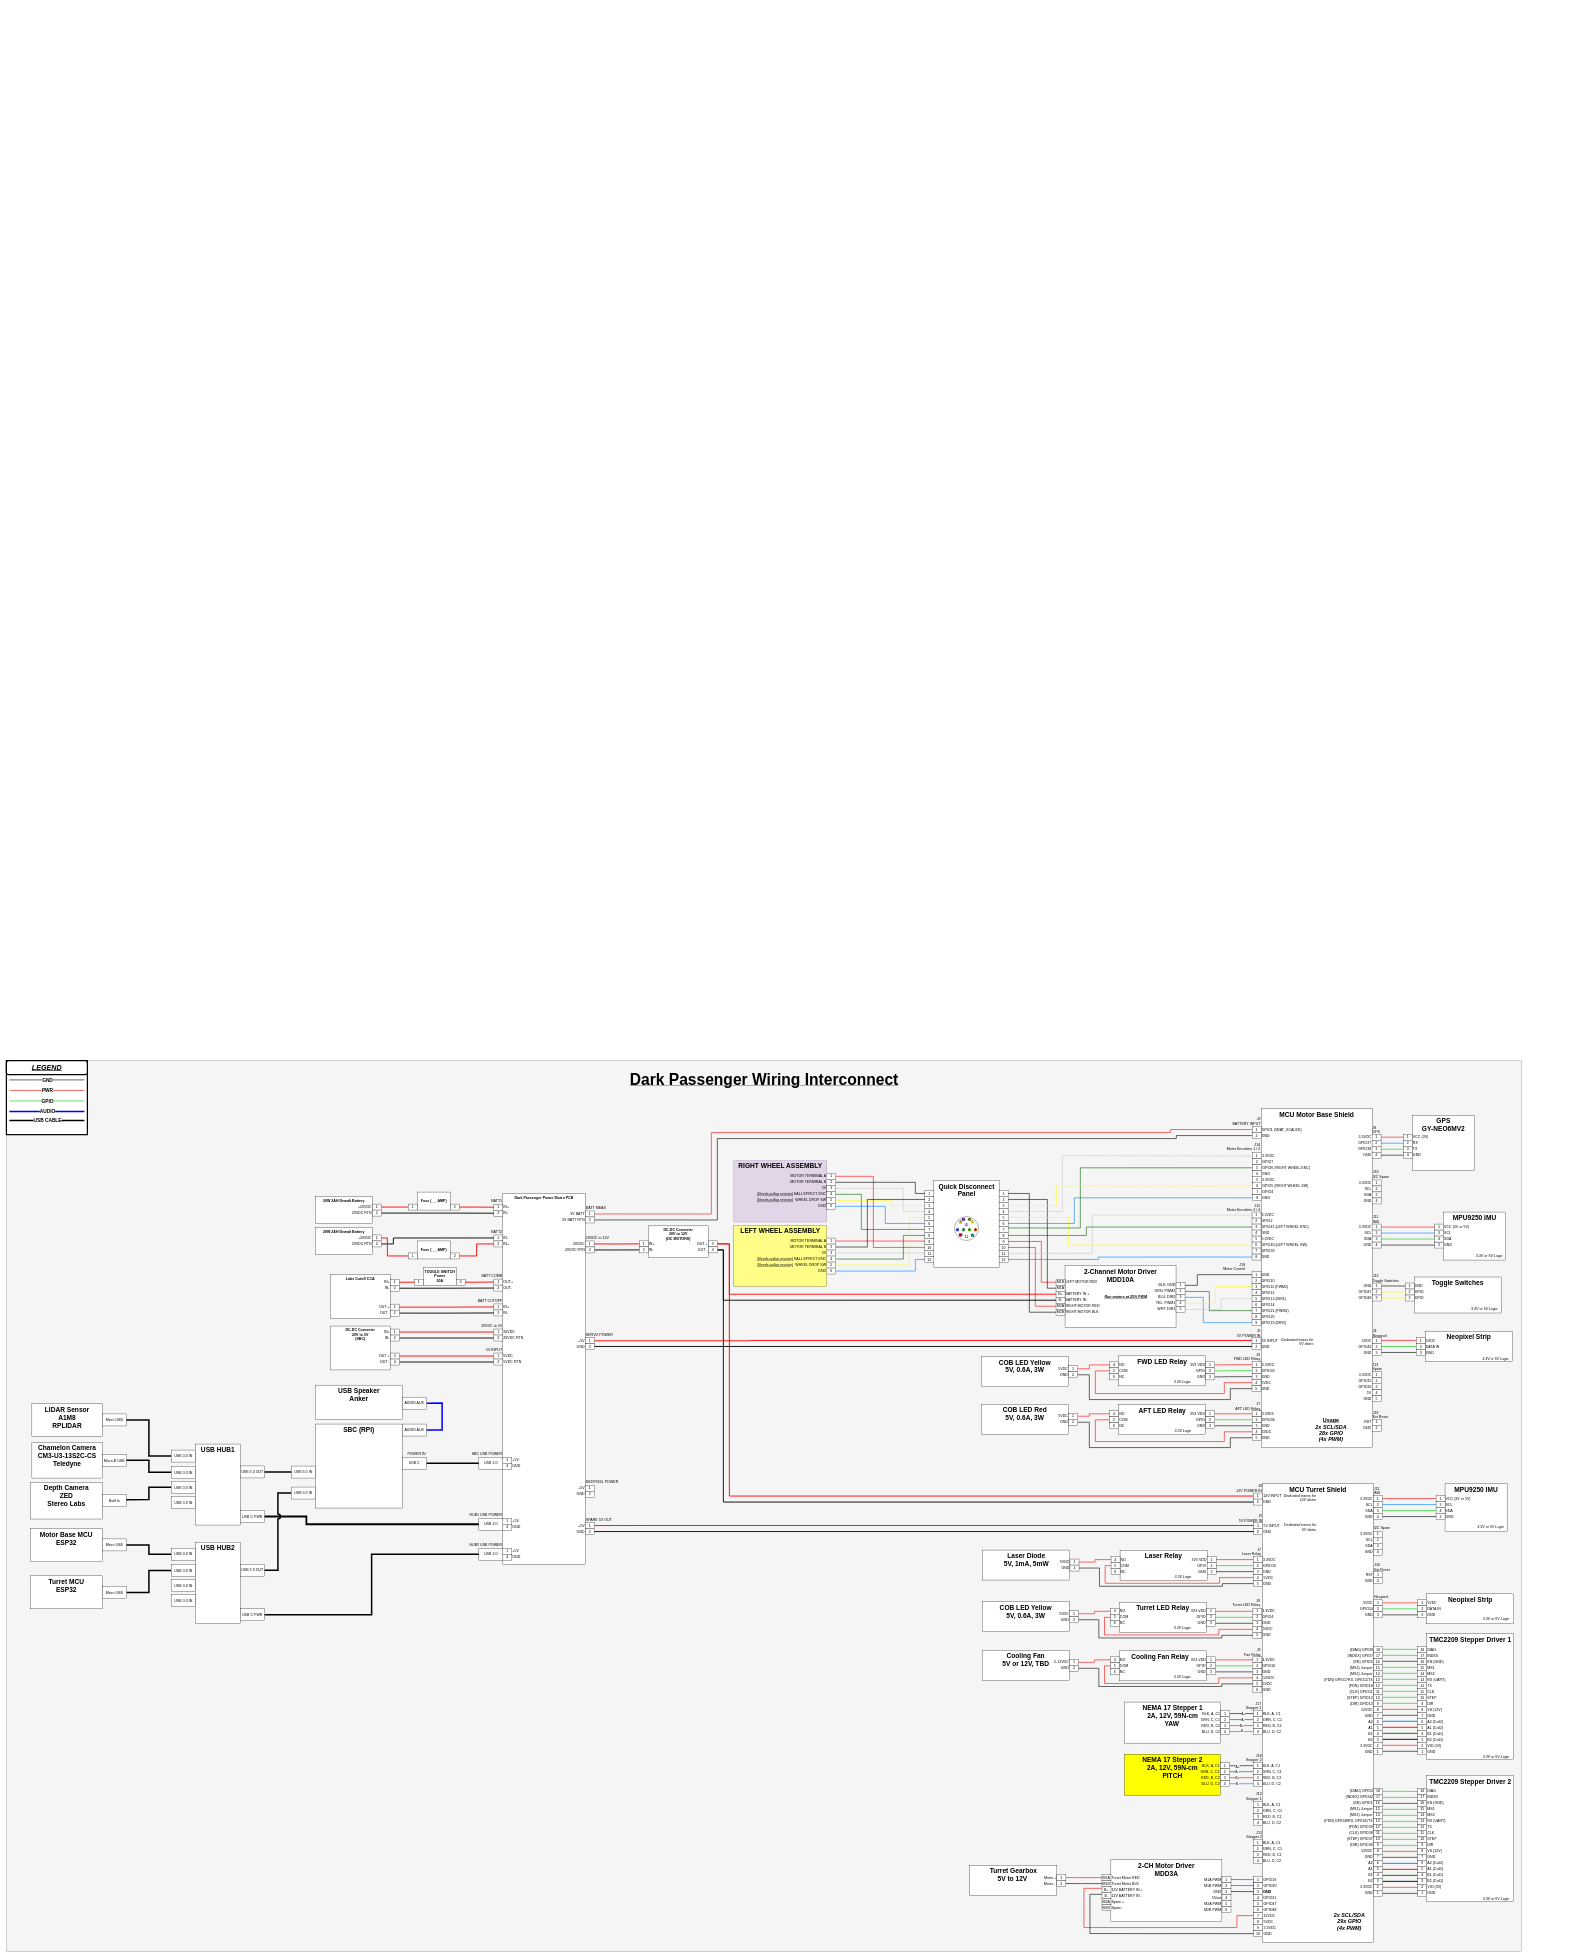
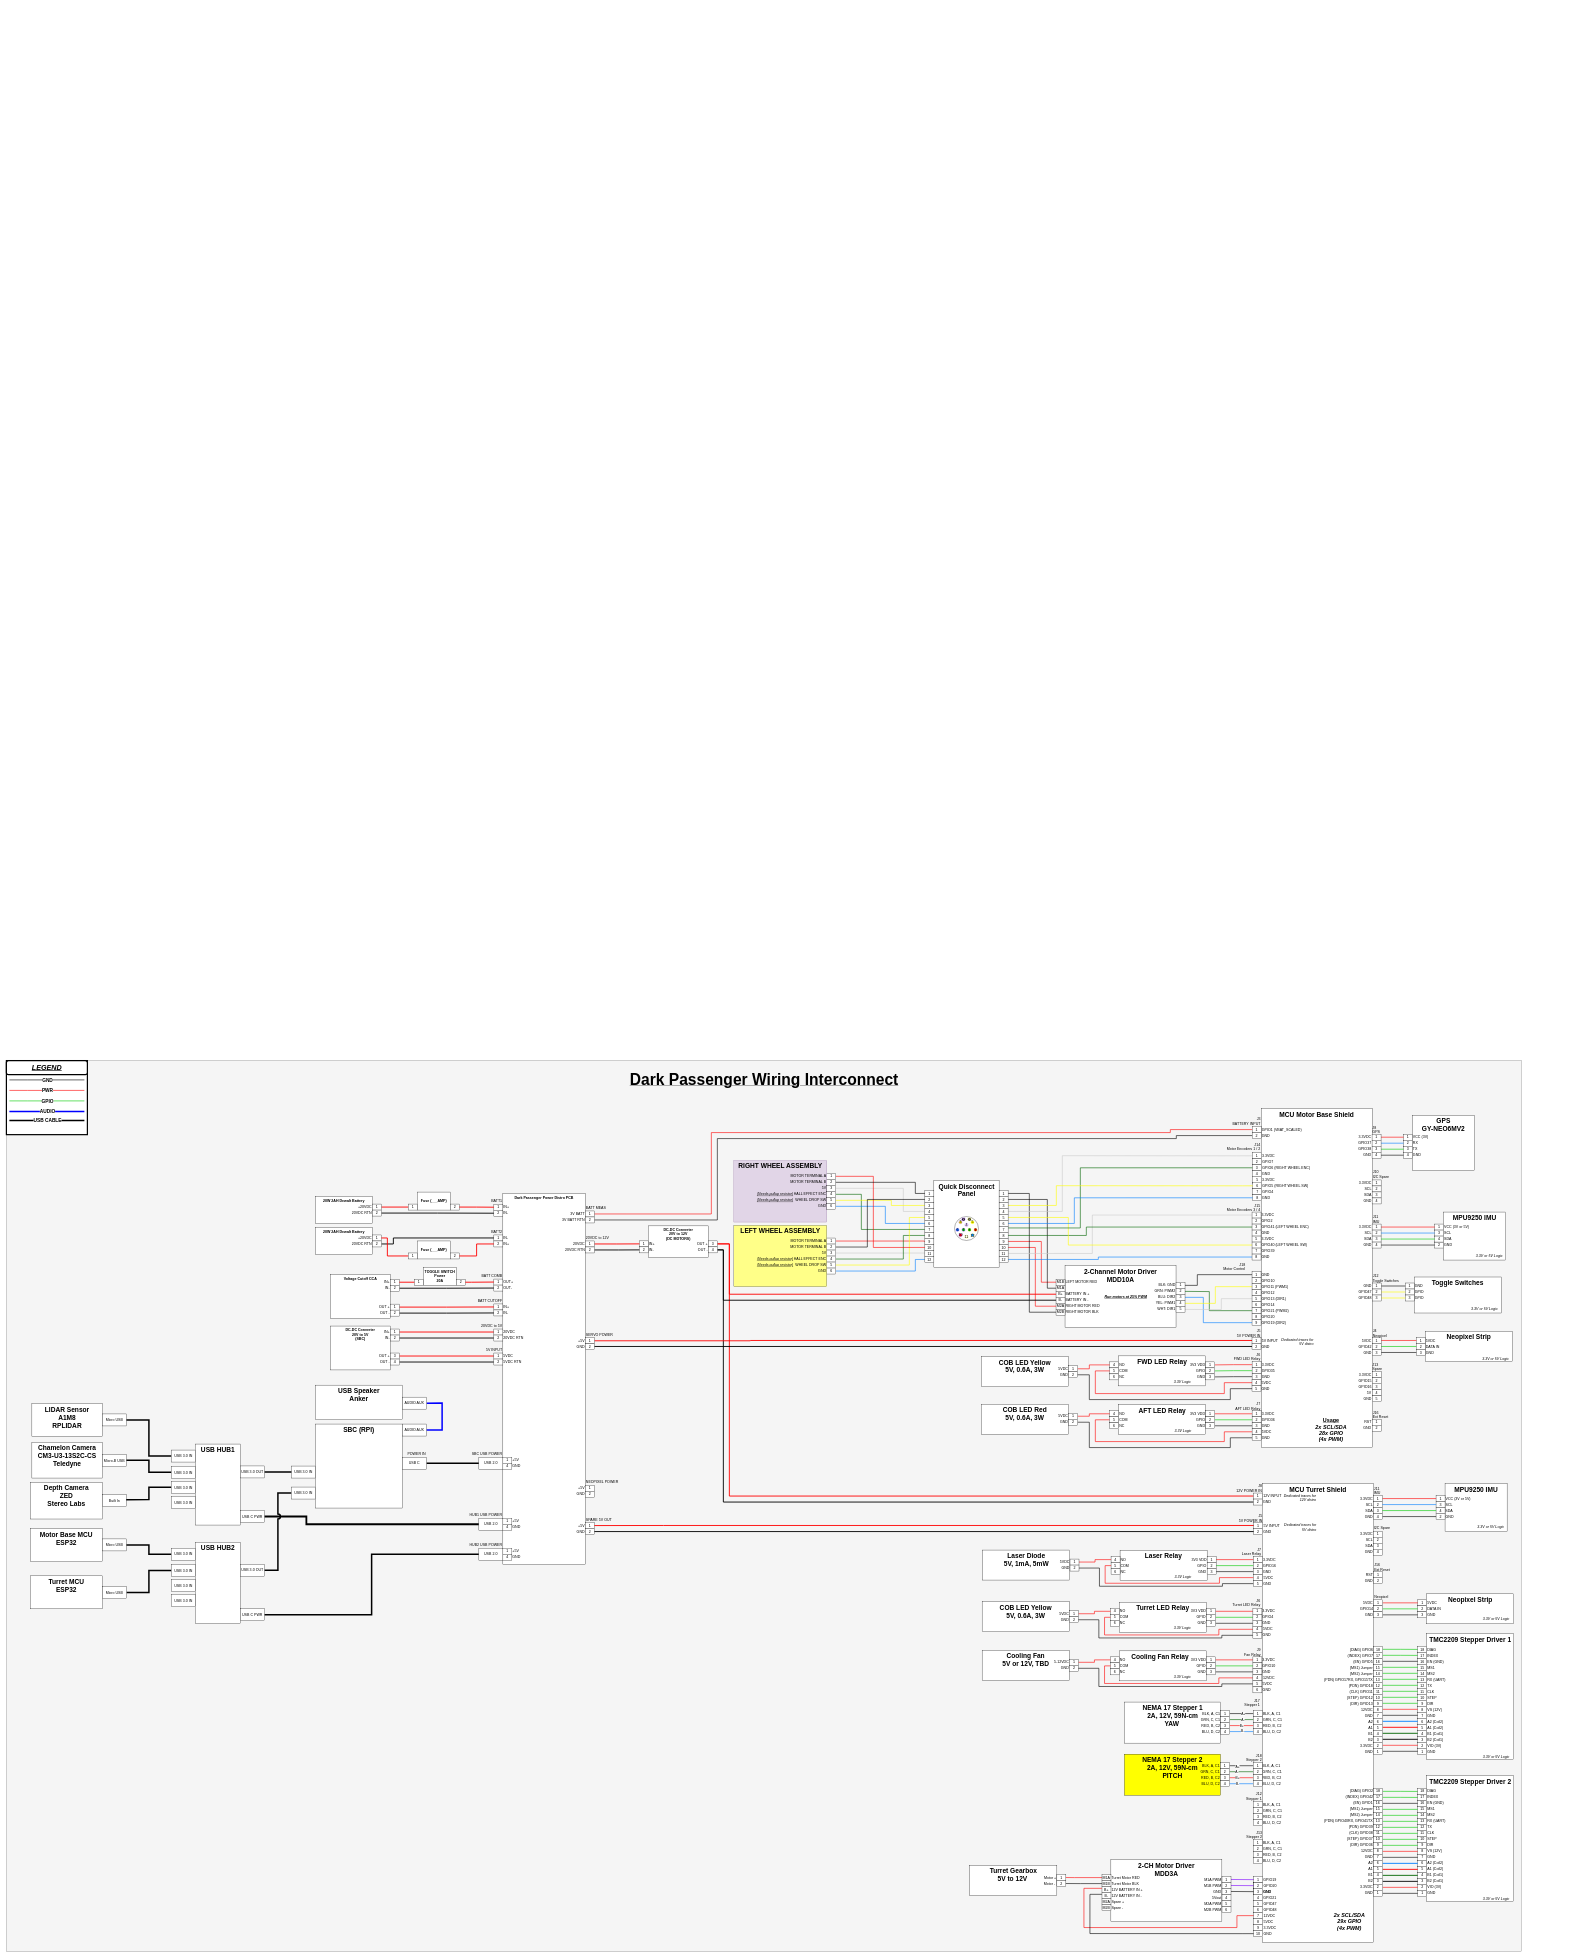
(360, 1279) -> (360, 1279)
(1252, 1706) -> (1251, 1703)
